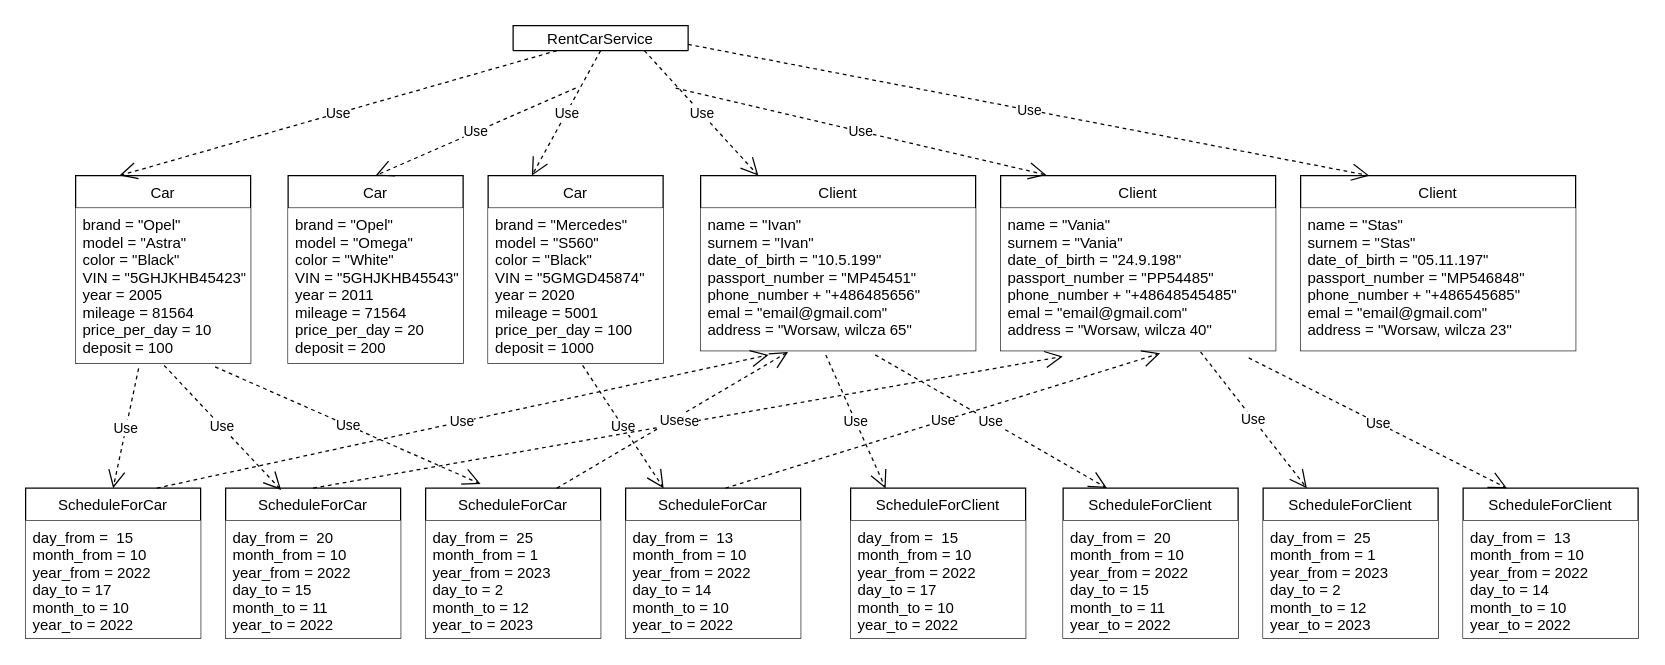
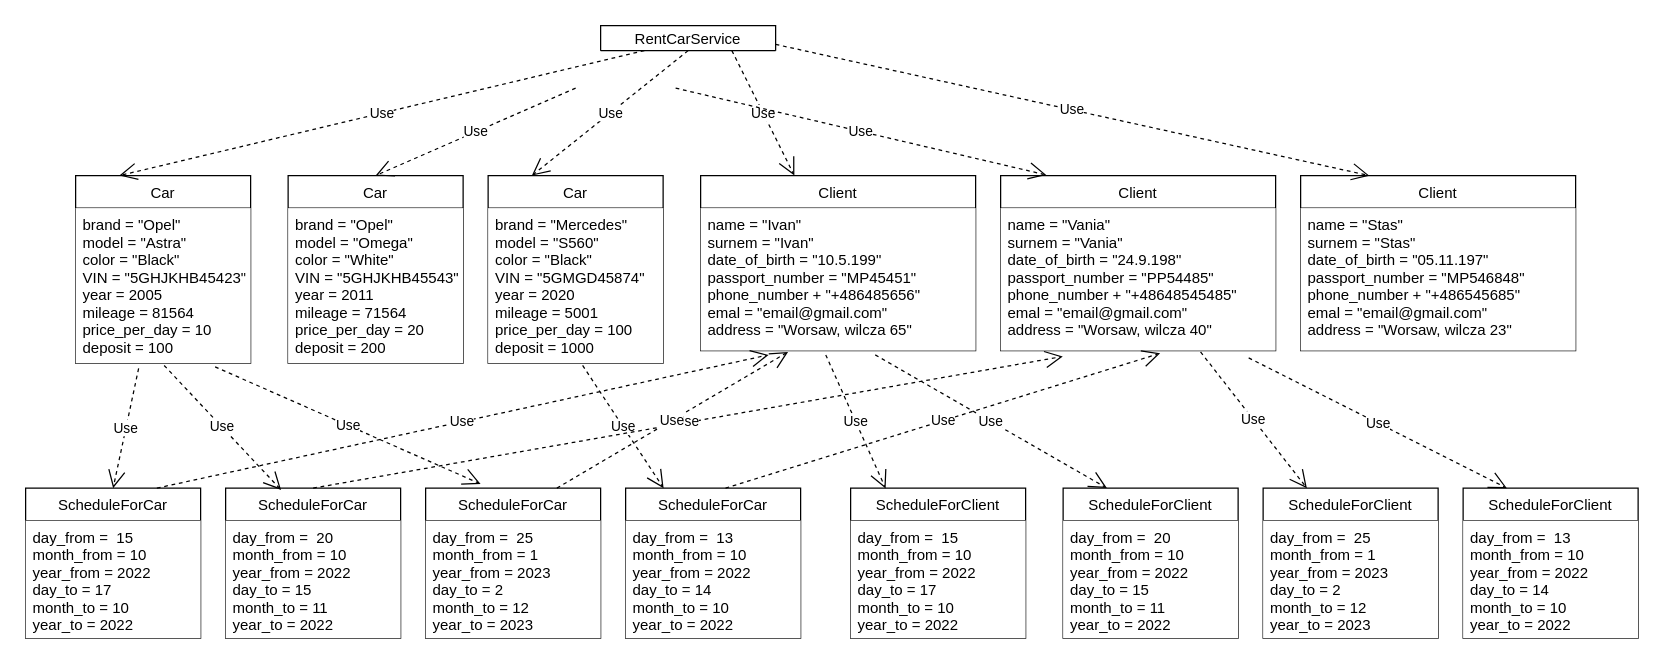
(601, 38) -> (688, 38)
